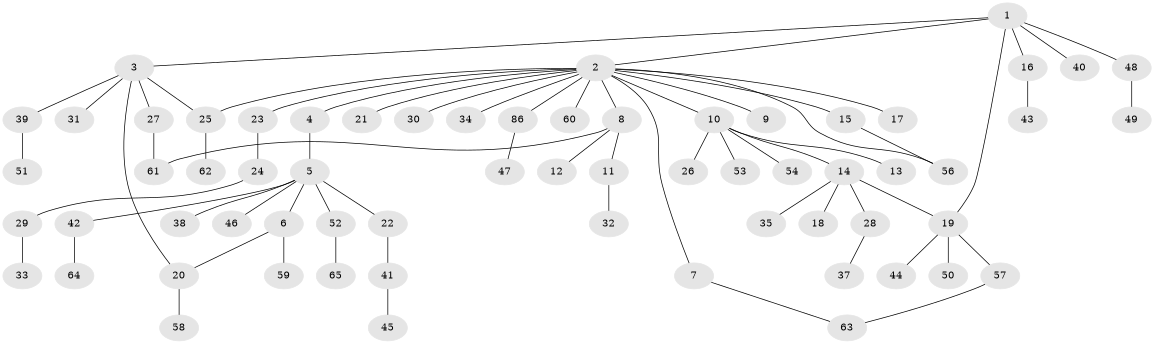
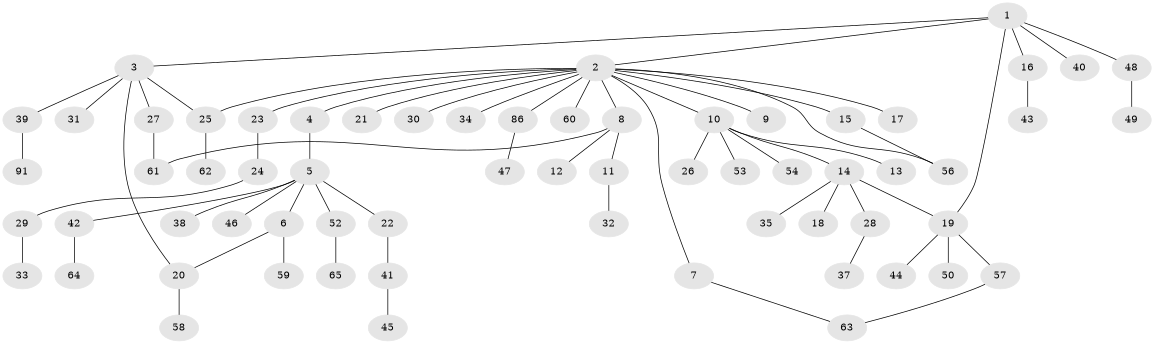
(22, 172) -> (22, 172)
